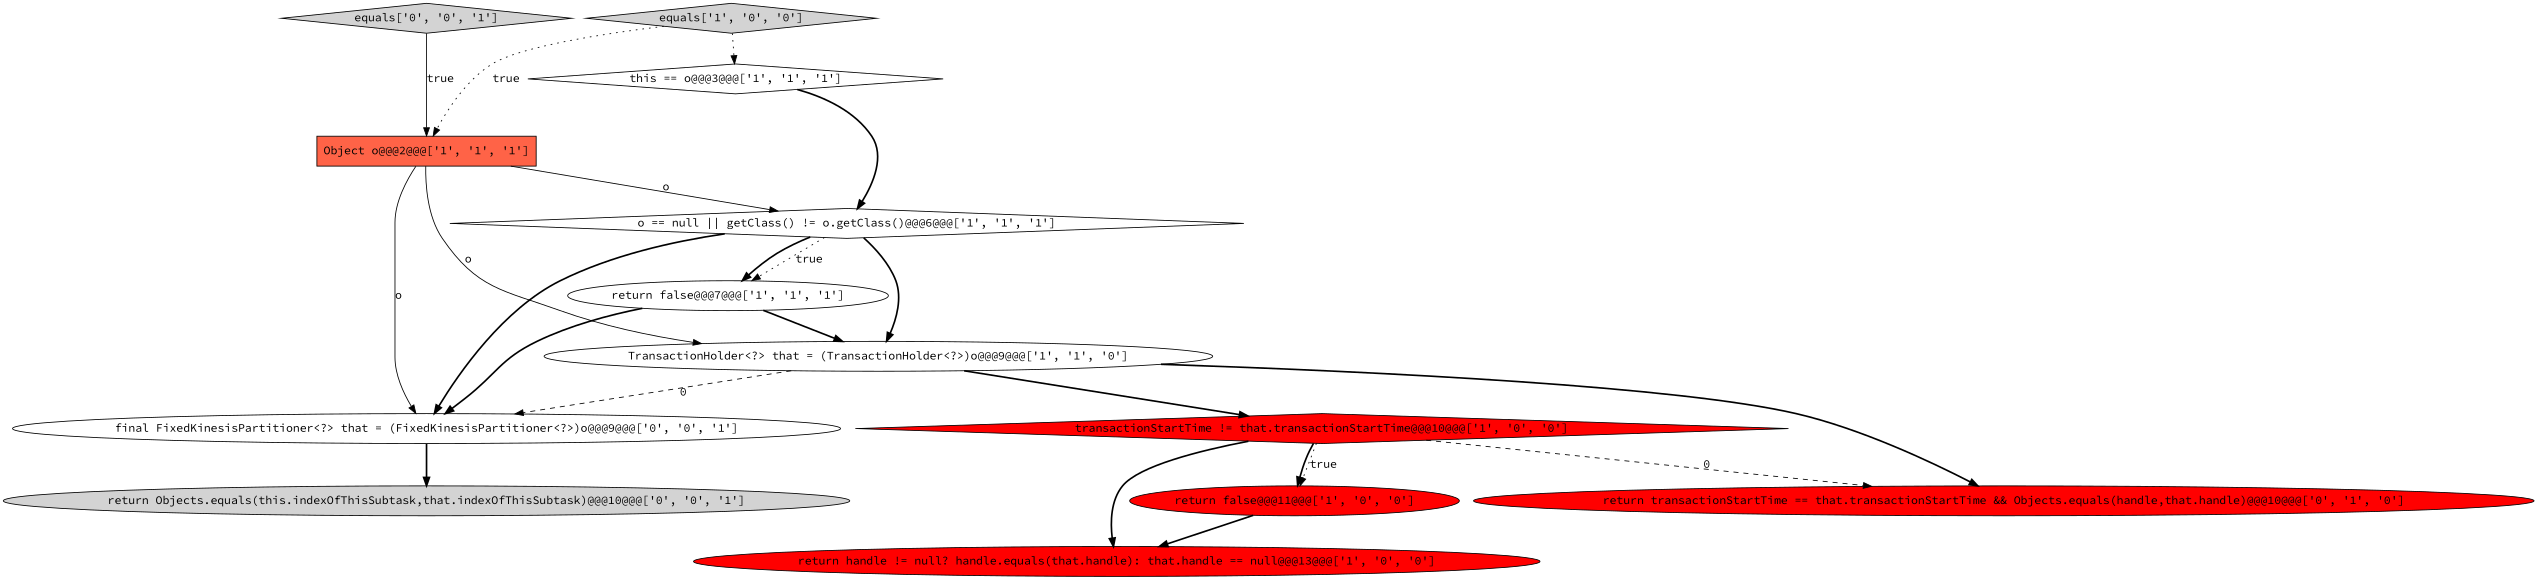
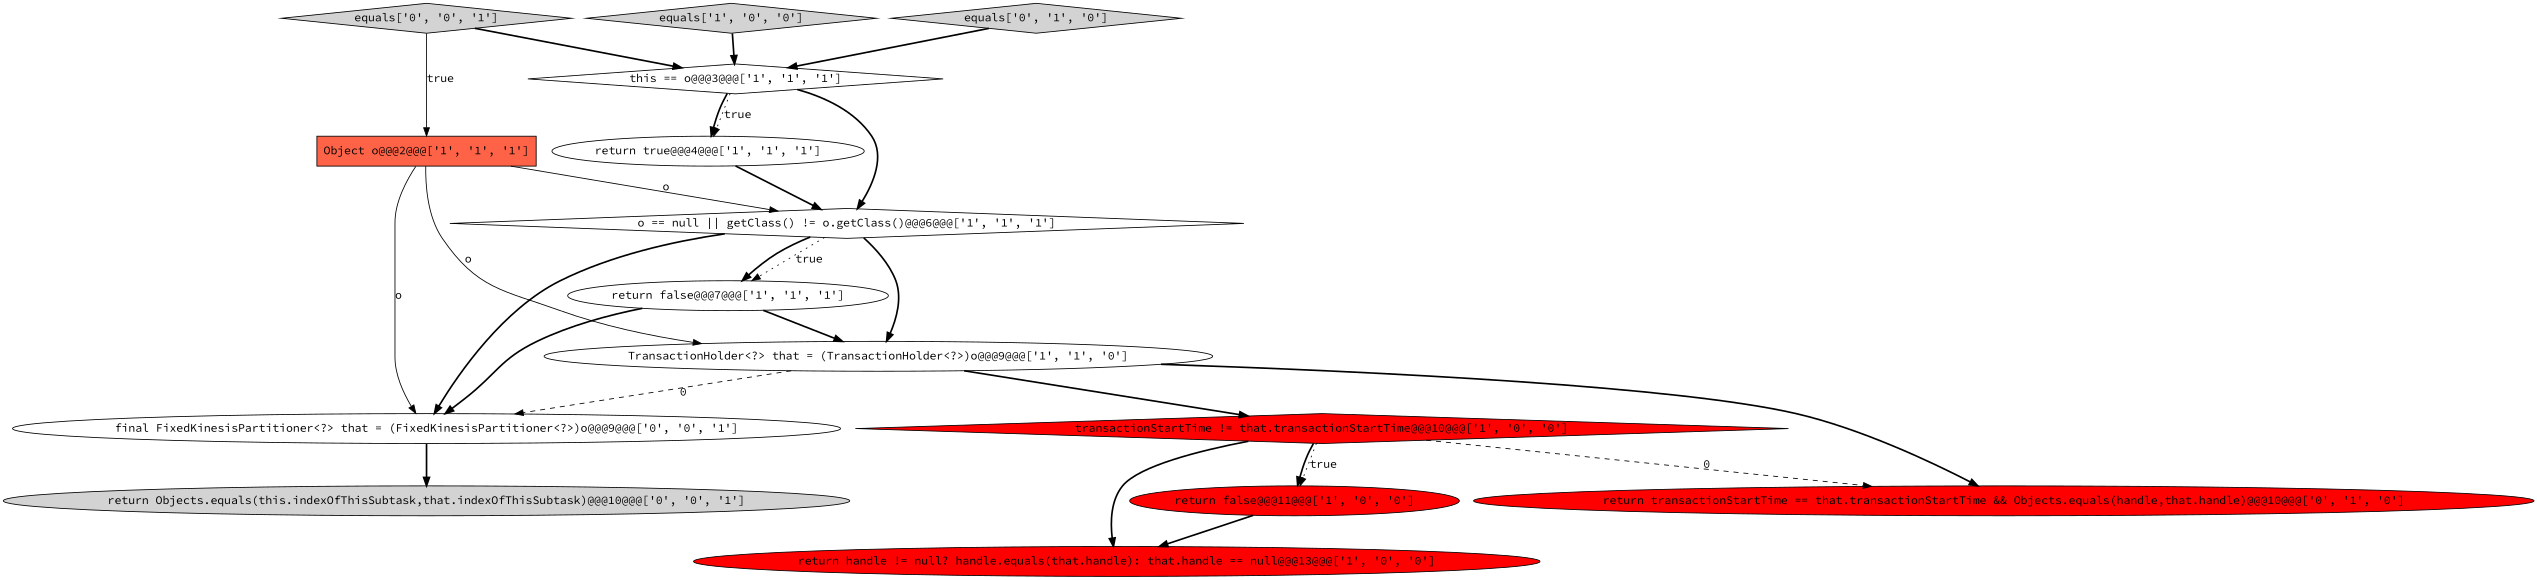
none -> (1036, 18)
(733, 44) -> (733, 44)
none -> (574, 47)
(535, 49) -> none
none -> (708, 151)
